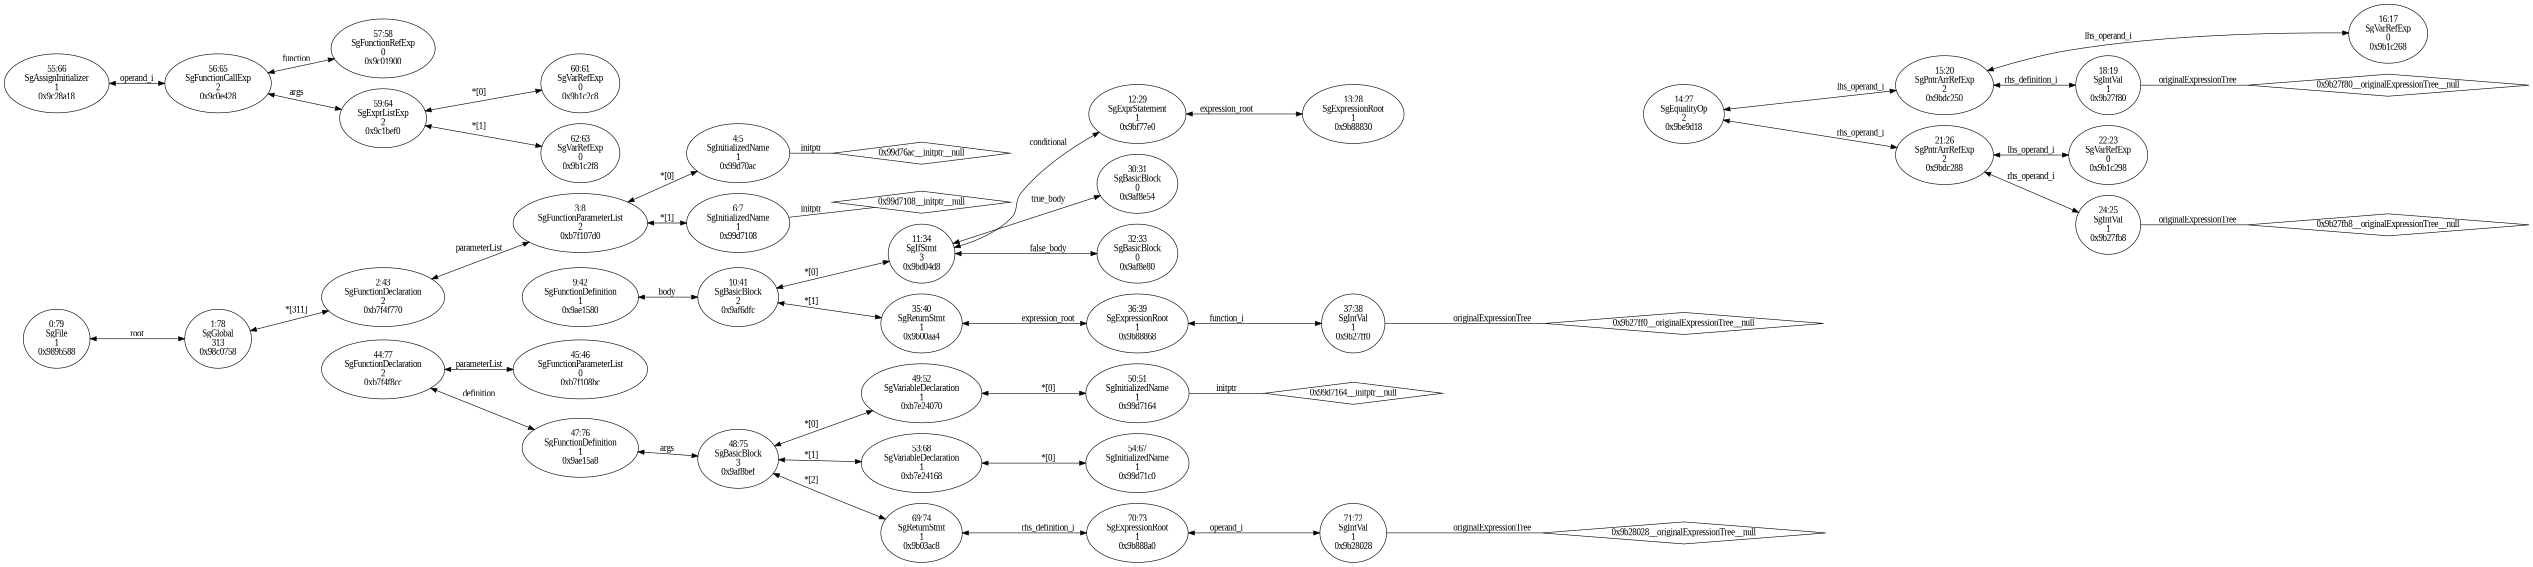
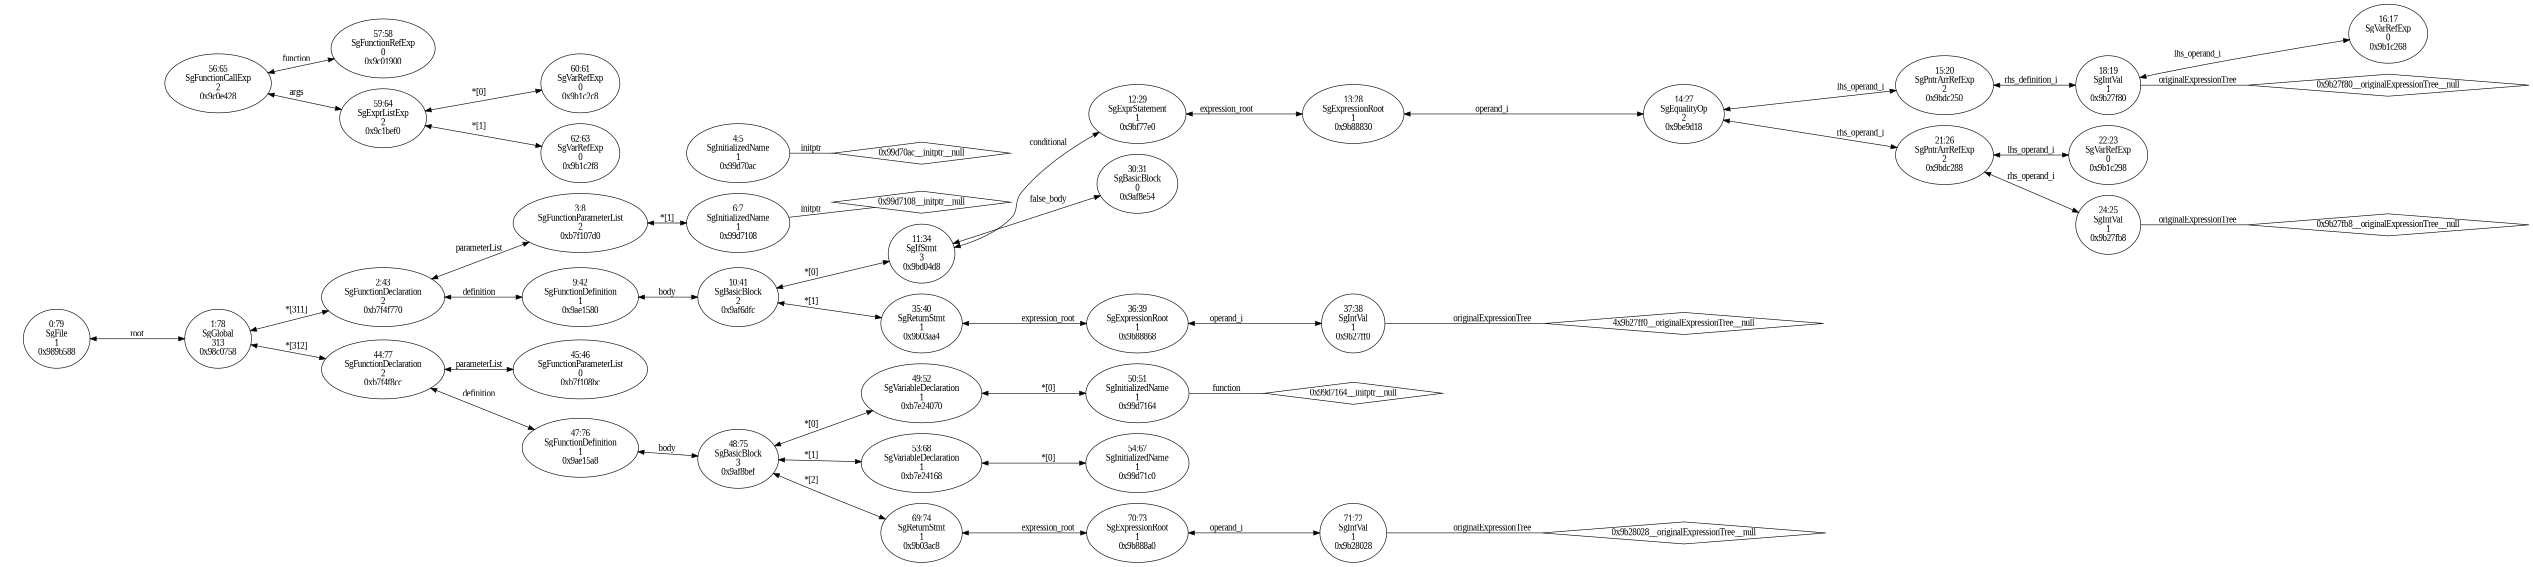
(2166, 39) -> (2244, 57)
(57, 83) -> none
none -> (1524, 114)
(922, 153) -> (922, 153)
(663, 187) -> none
(1048, 199) -> (1048, 199)
(1137, 254) -> none
none -> (483, 297)
(1227, 319) -> (1227, 319)
(922, 323) -> (922, 323)
(1684, 323) -> (1684, 323)
none -> (288, 352)
(1227, 389) -> (1227, 389)
(667, 449) -> (667, 449)
(1048, 528) -> (1048, 528)
